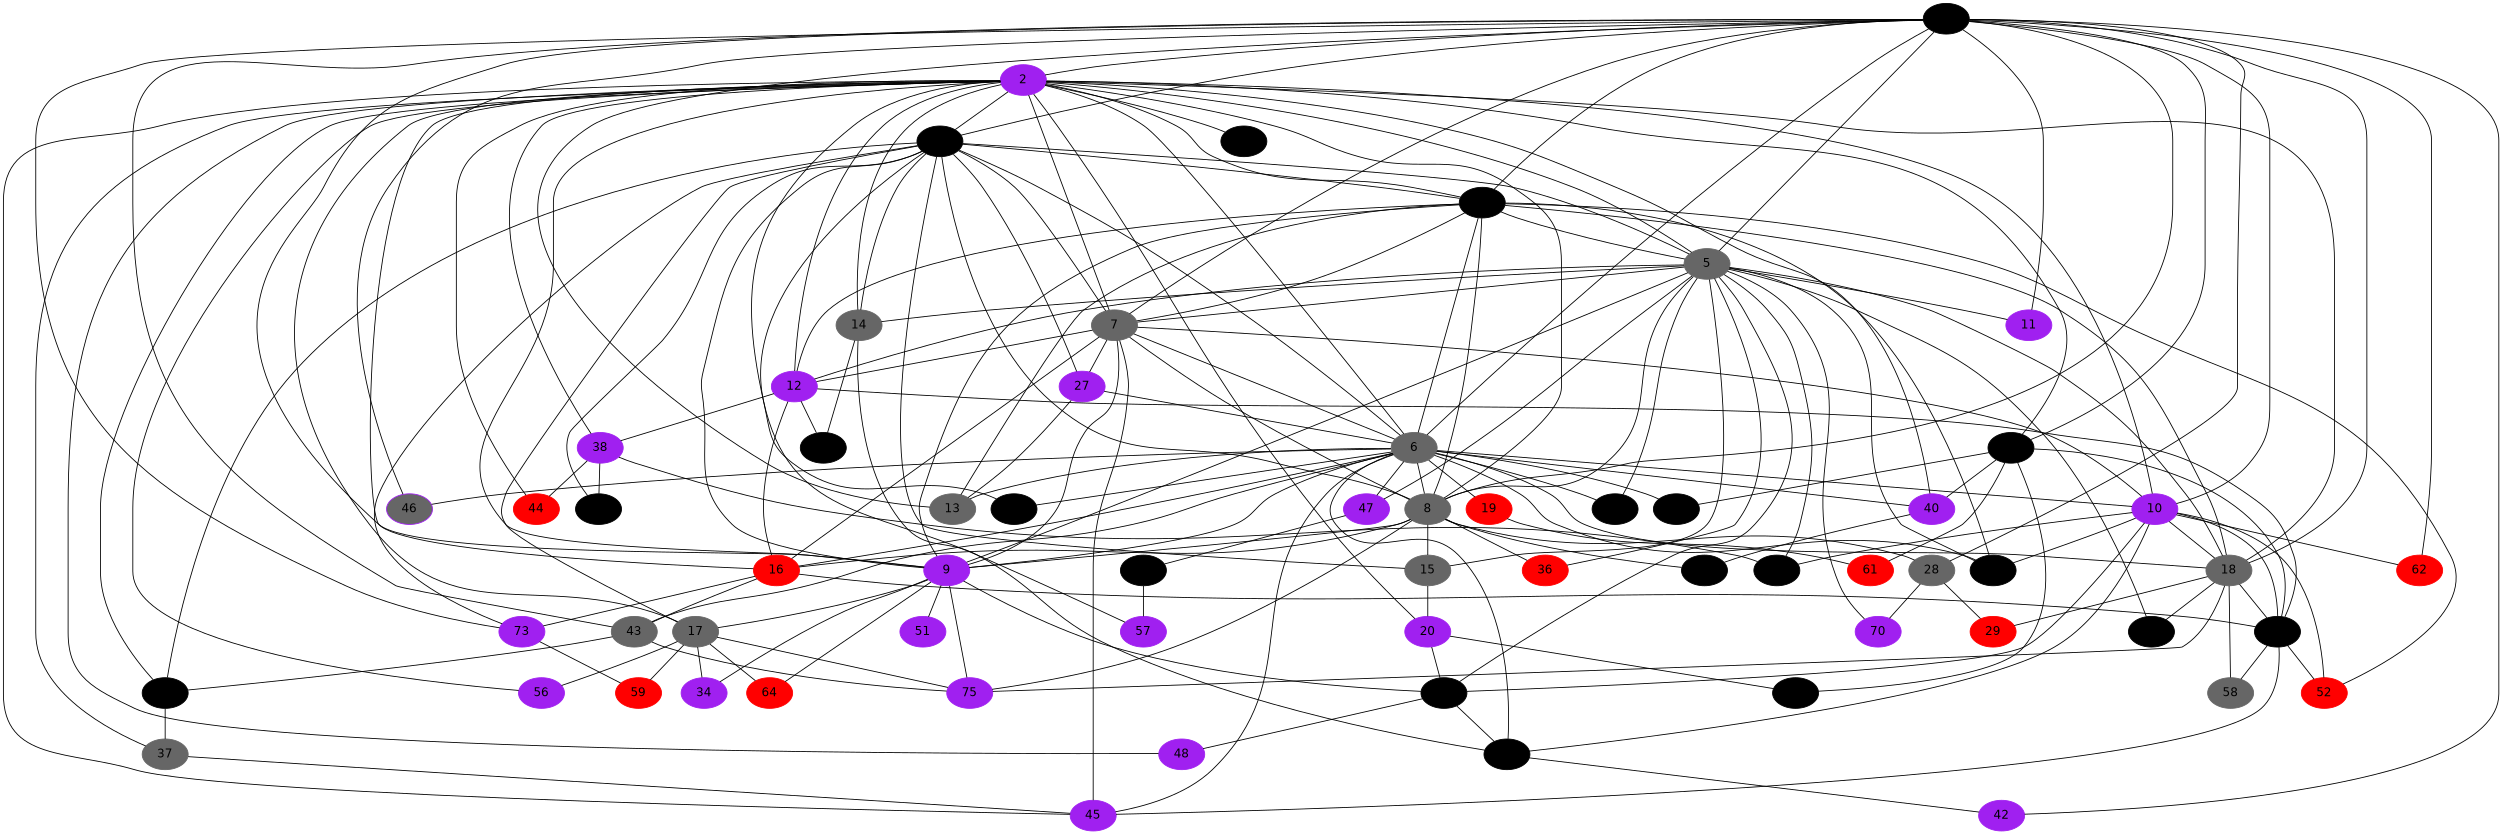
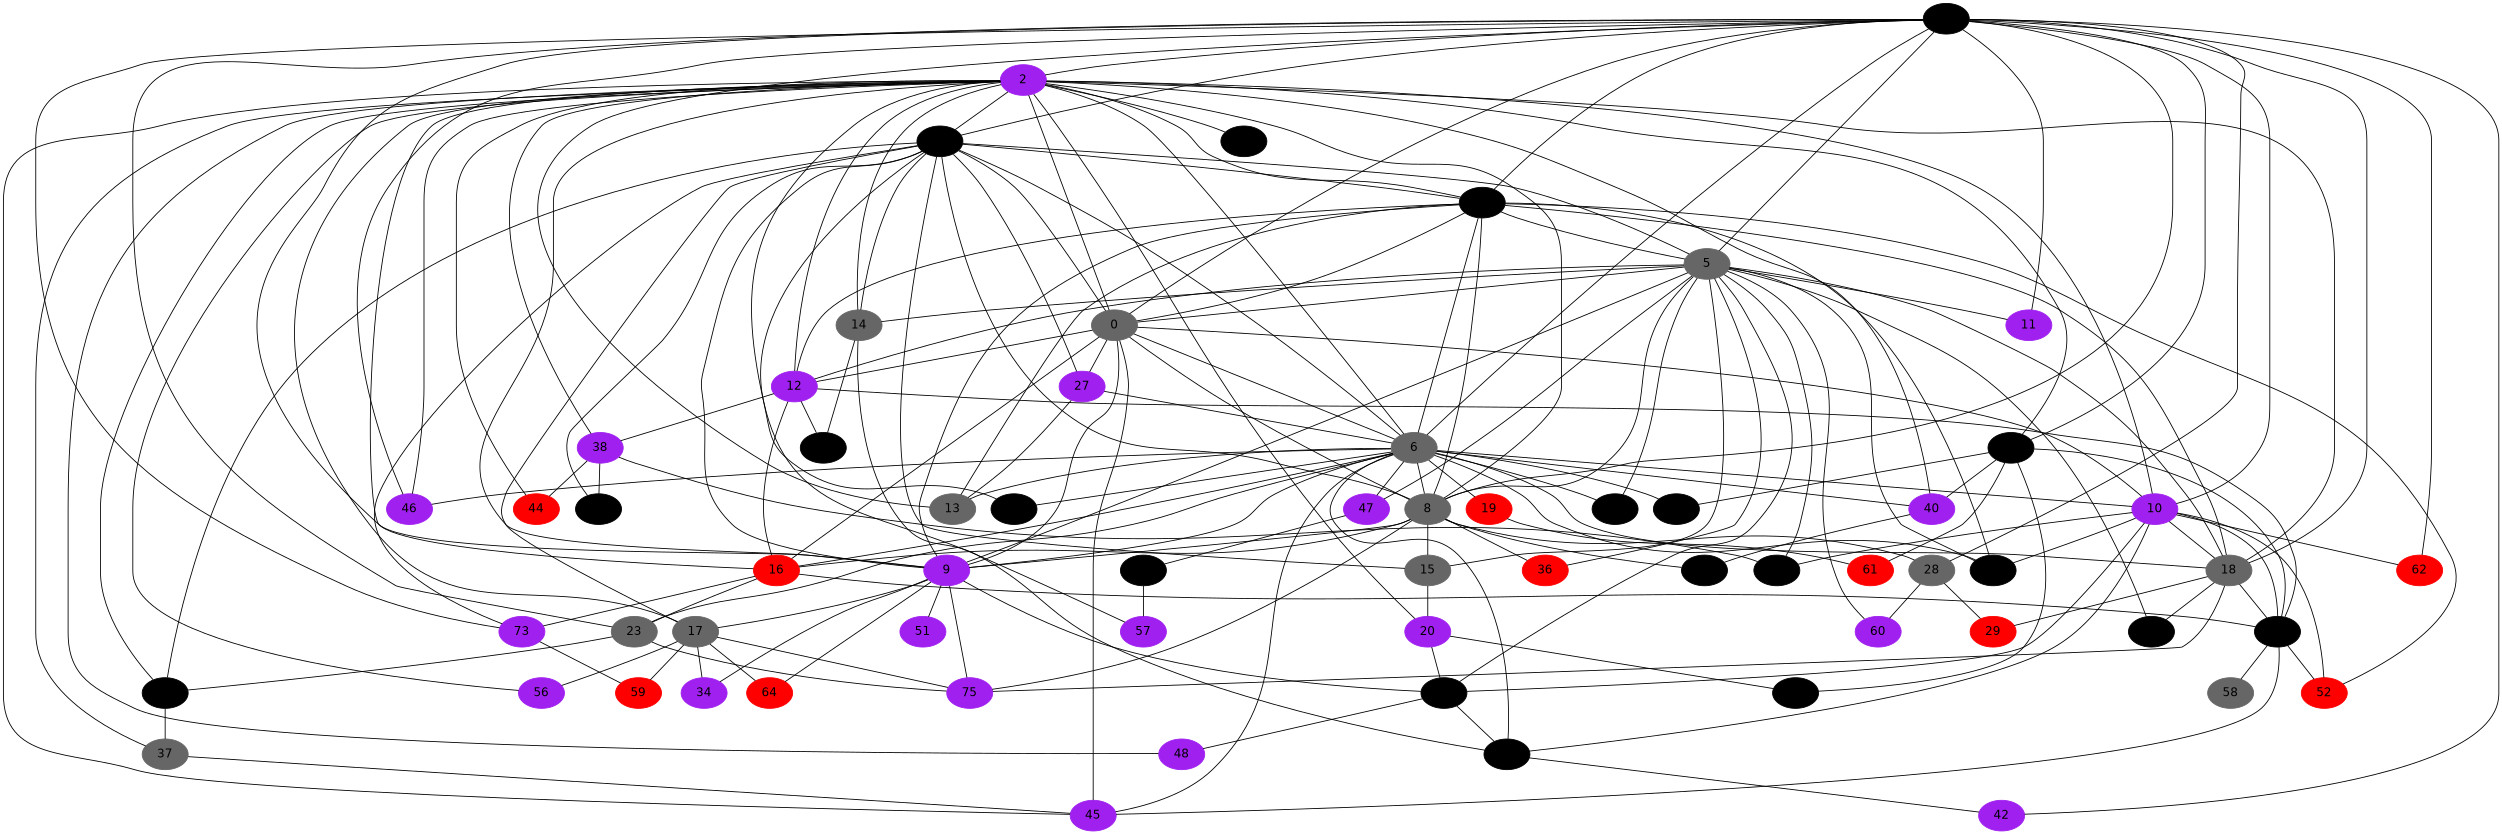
(1380, 131) -> (541, 110)
(1114, 325) -> (1114, 325)
(410, 509) -> (410, 509)
(634, 632) -> (634, 632)
(1878, 632) -> (1878, 632)
(2230, 632) -> none
